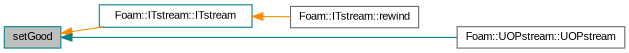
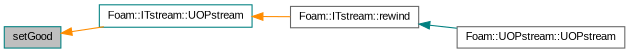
(176, 16) -> (176, 16)
(265, 37) -> (443, 27)
